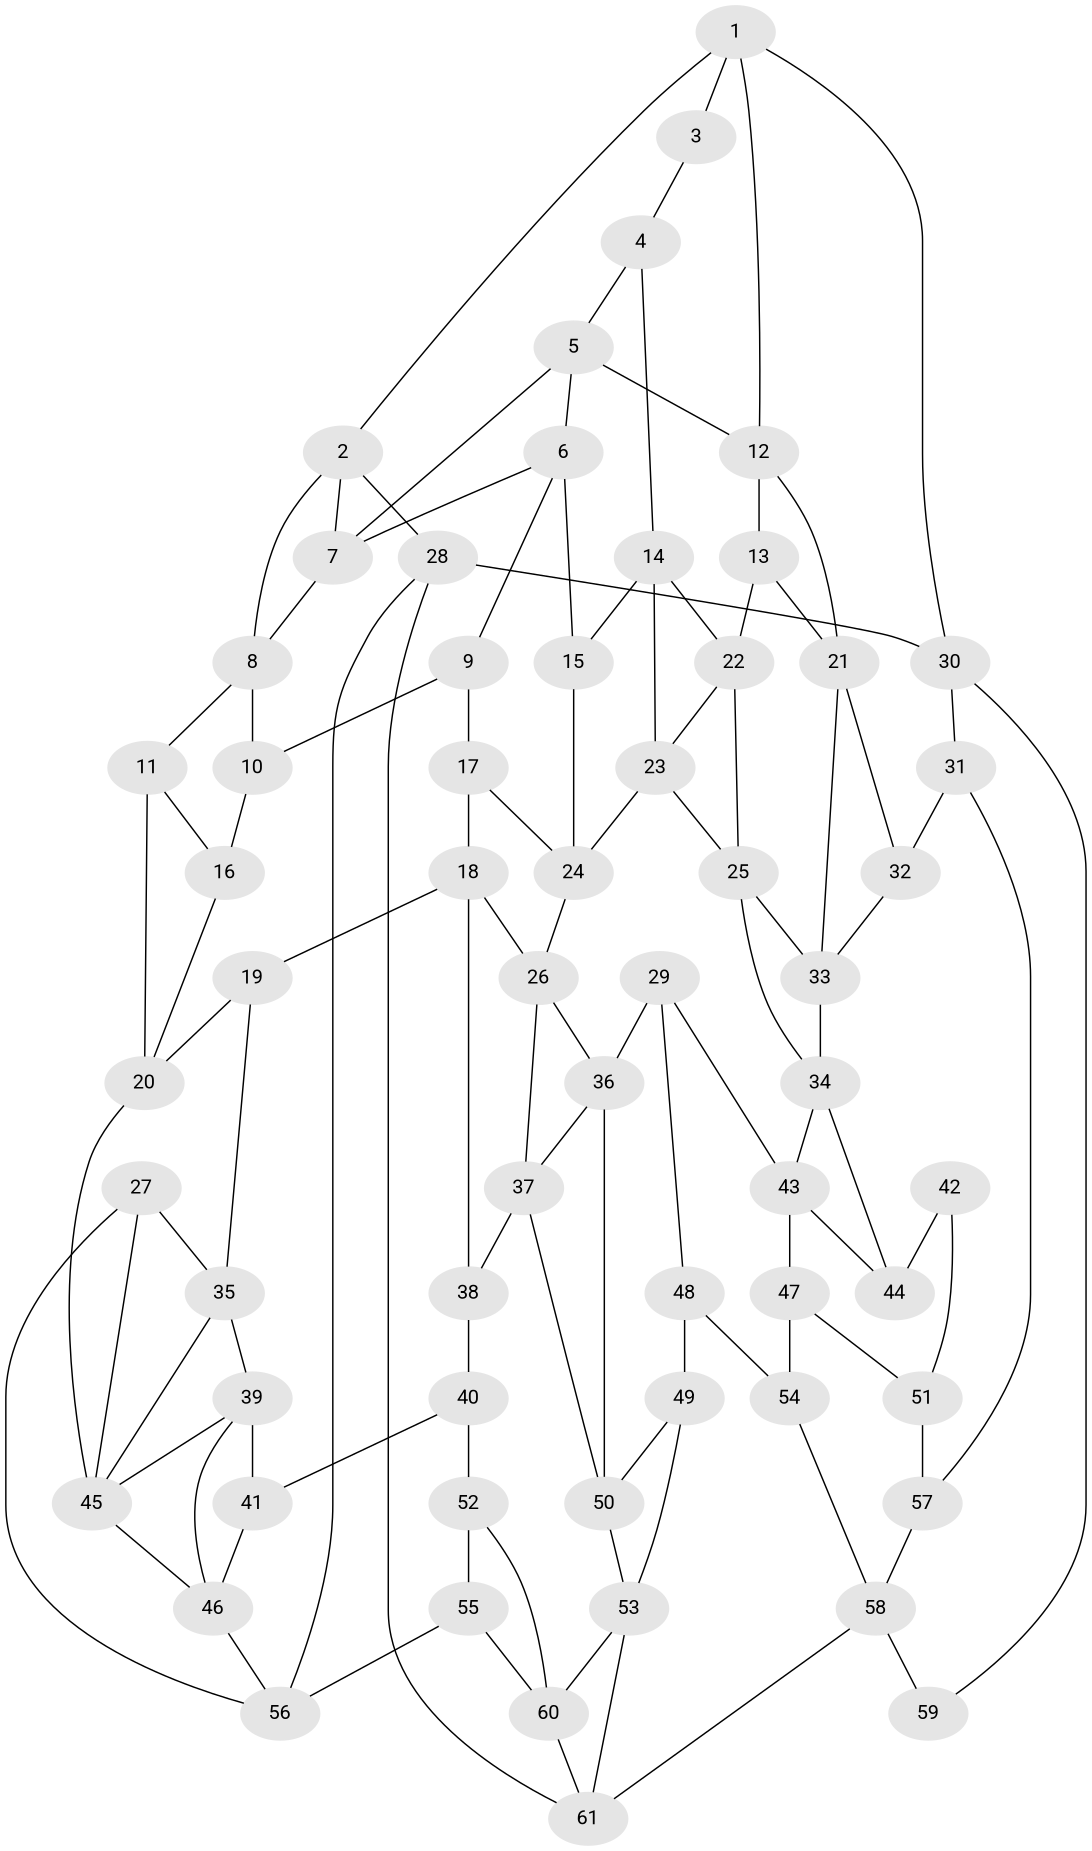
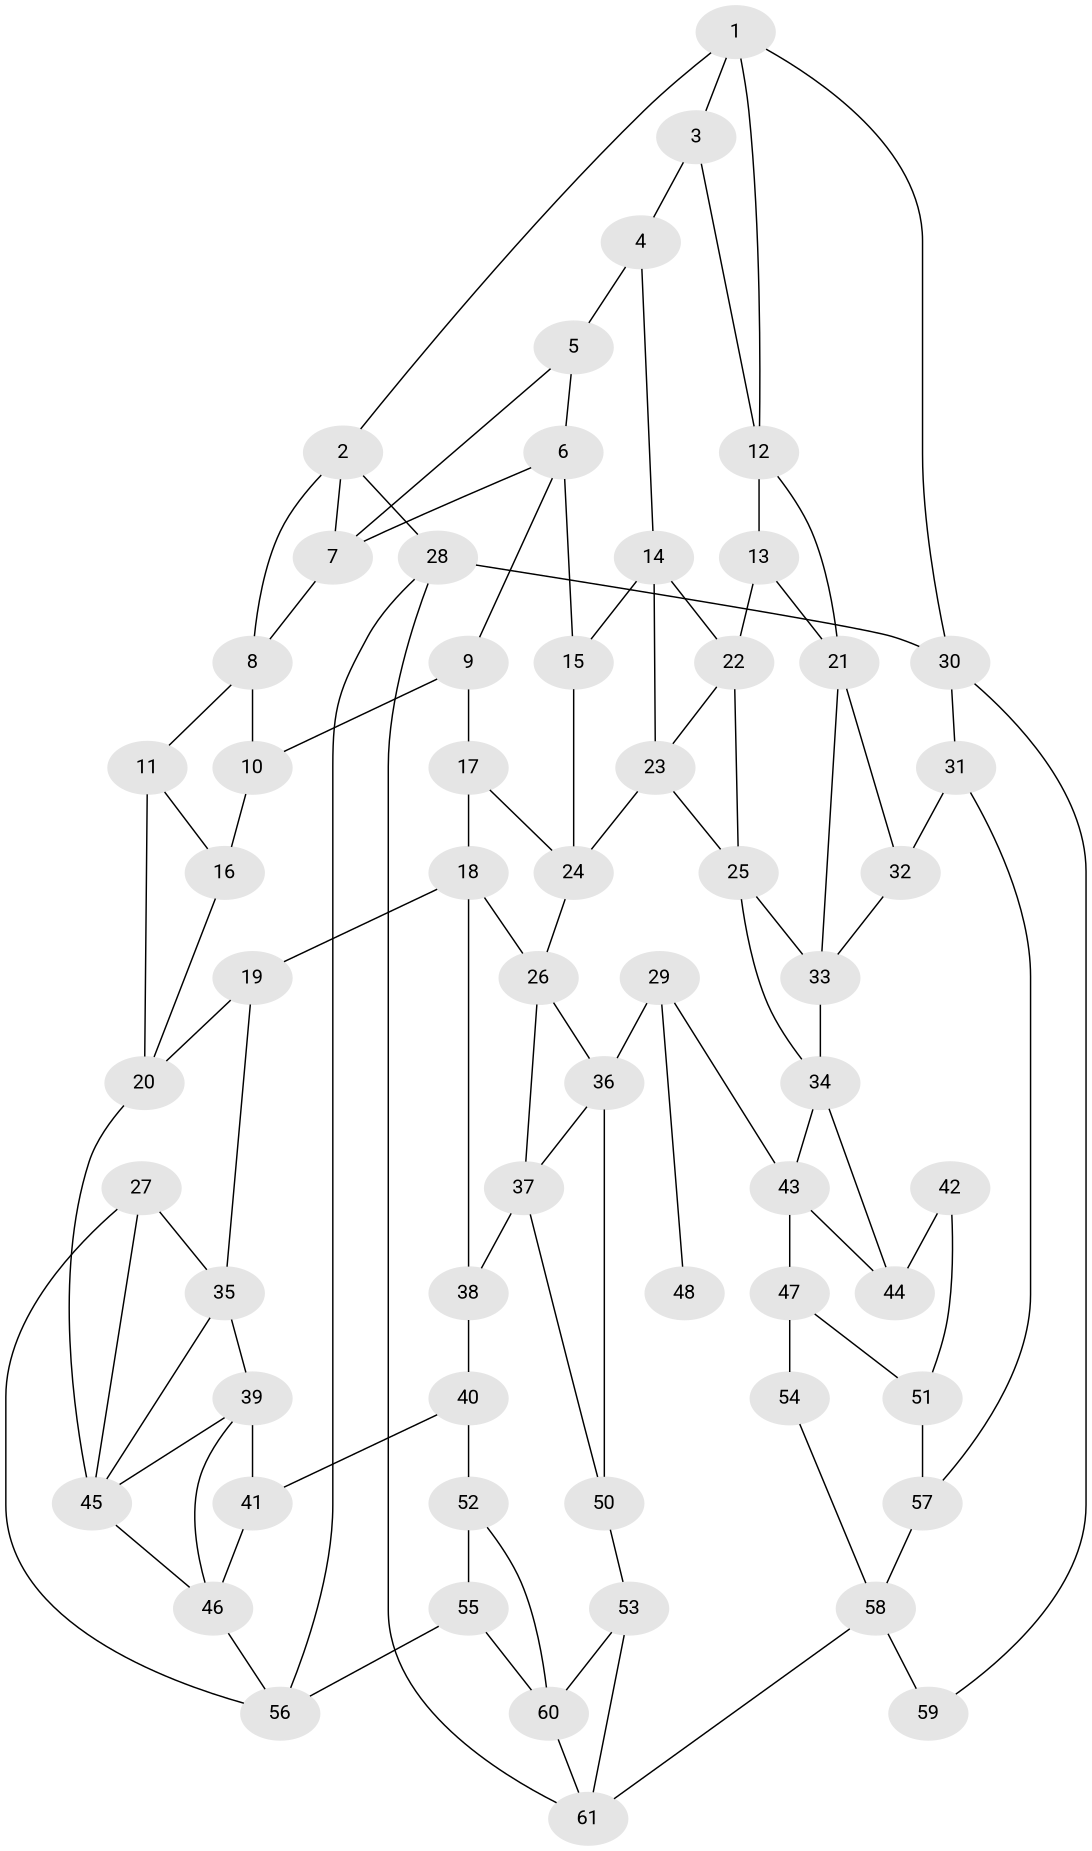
(666, 400) -> (728, 295)
(737, 1346) -> none
(685, 1398) -> none
